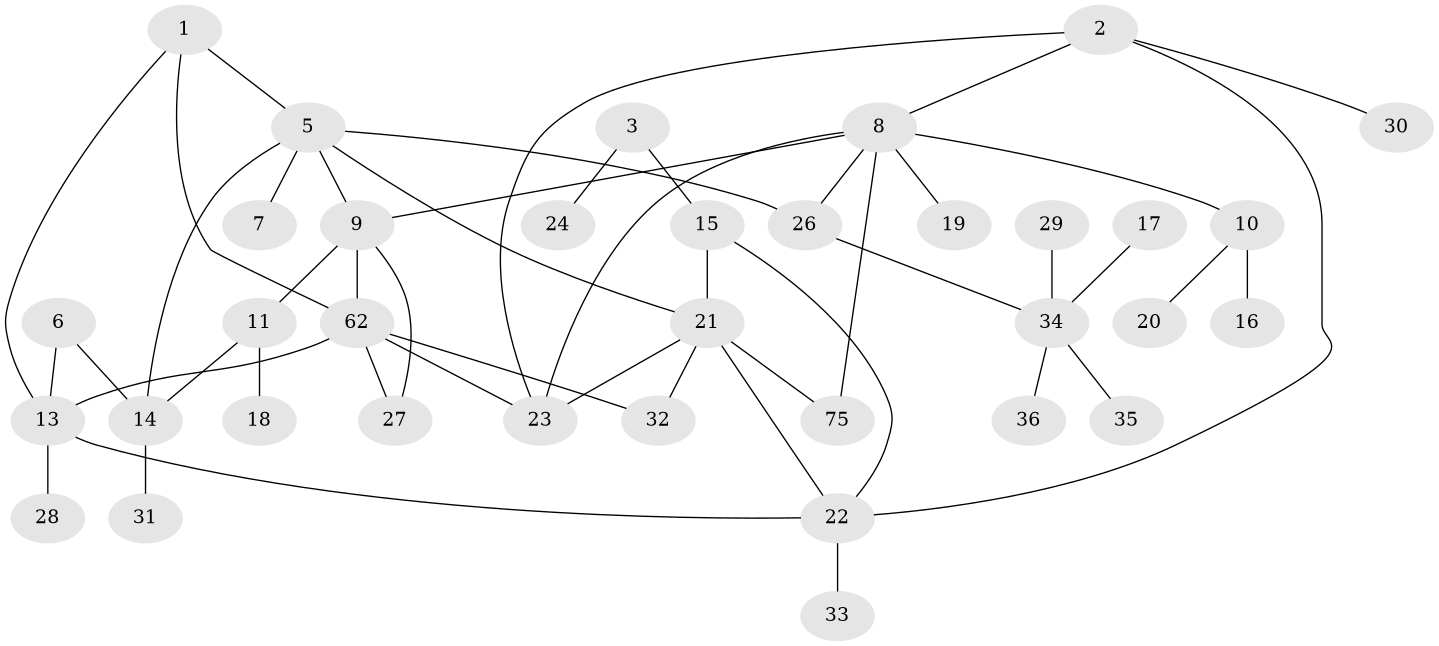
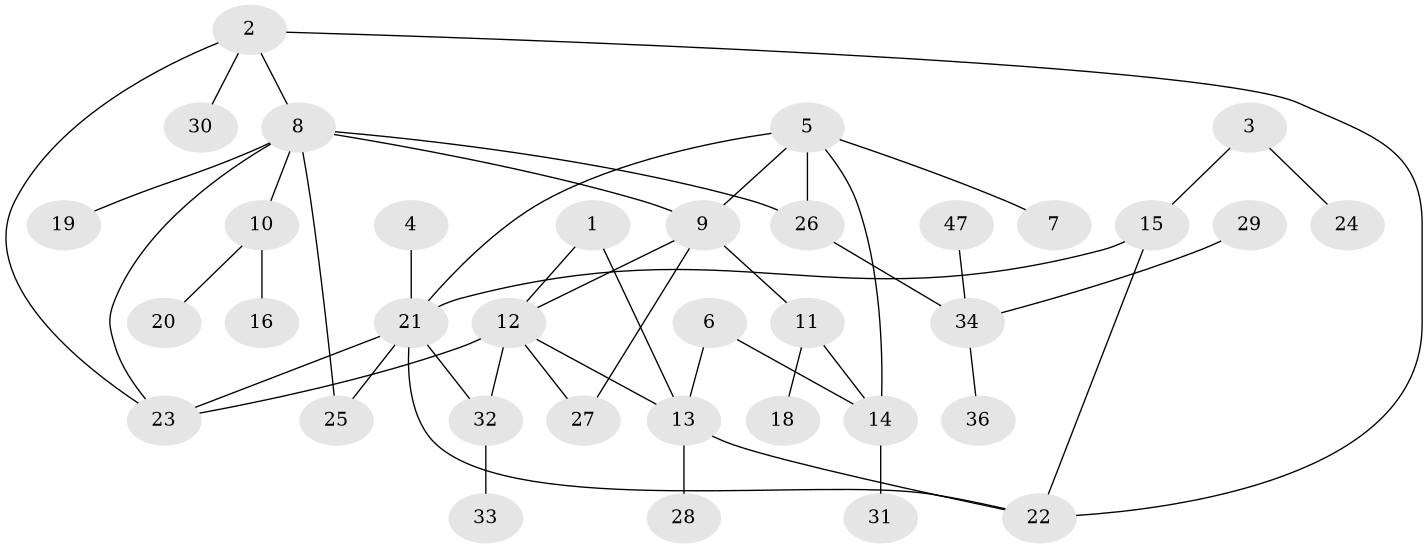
(247, 79) -> none
none -> (411, 225)
(1150, 225) -> (957, 225)
(357, 323) -> (509, 323)
(838, 421) -> (337, 421)
(1127, 421) -> none
(838, 567) -> (486, 461)
